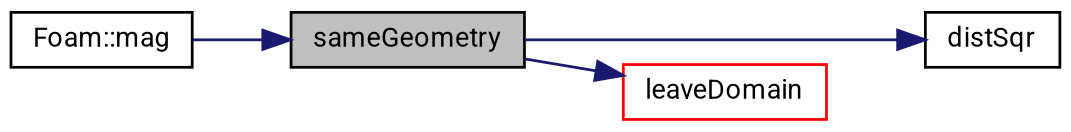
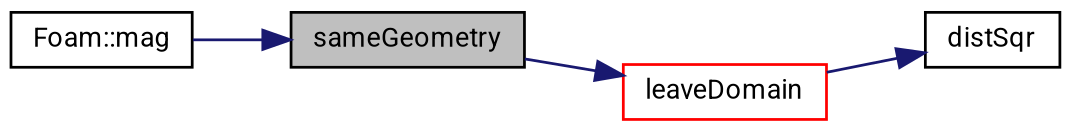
(711, 40) -> (862, 65)
